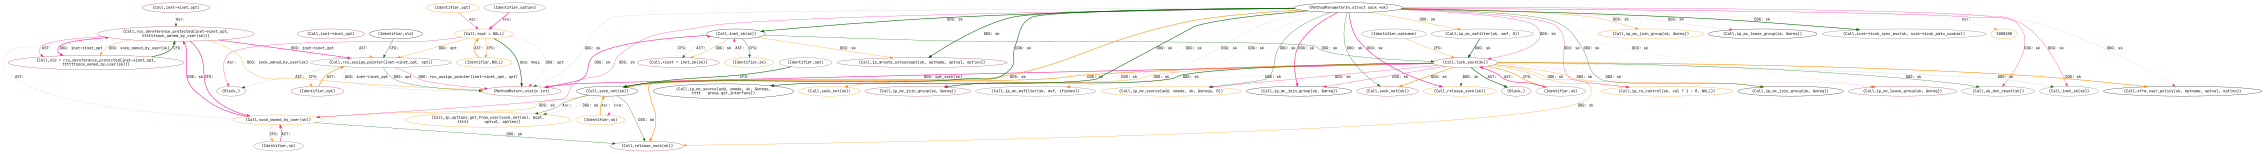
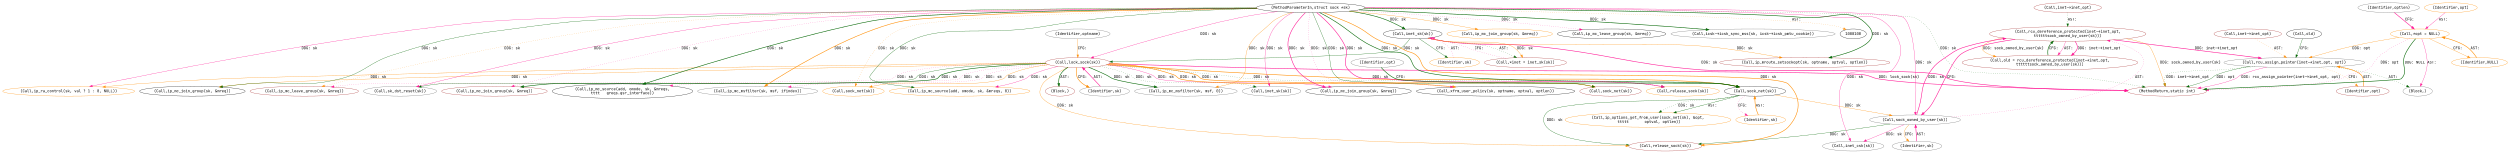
(396, 34) -> (2304, 34)
(2004, 34) -> (1853, 34)
(1475, 47) -> (1120, 81)
(1199, 76) -> (979, 15)
(1253, 76) -> (954, 82)
(943, 77) -> (1899, 77)
(278, 120) -> (1915, 120)
none -> (1853, 146)
